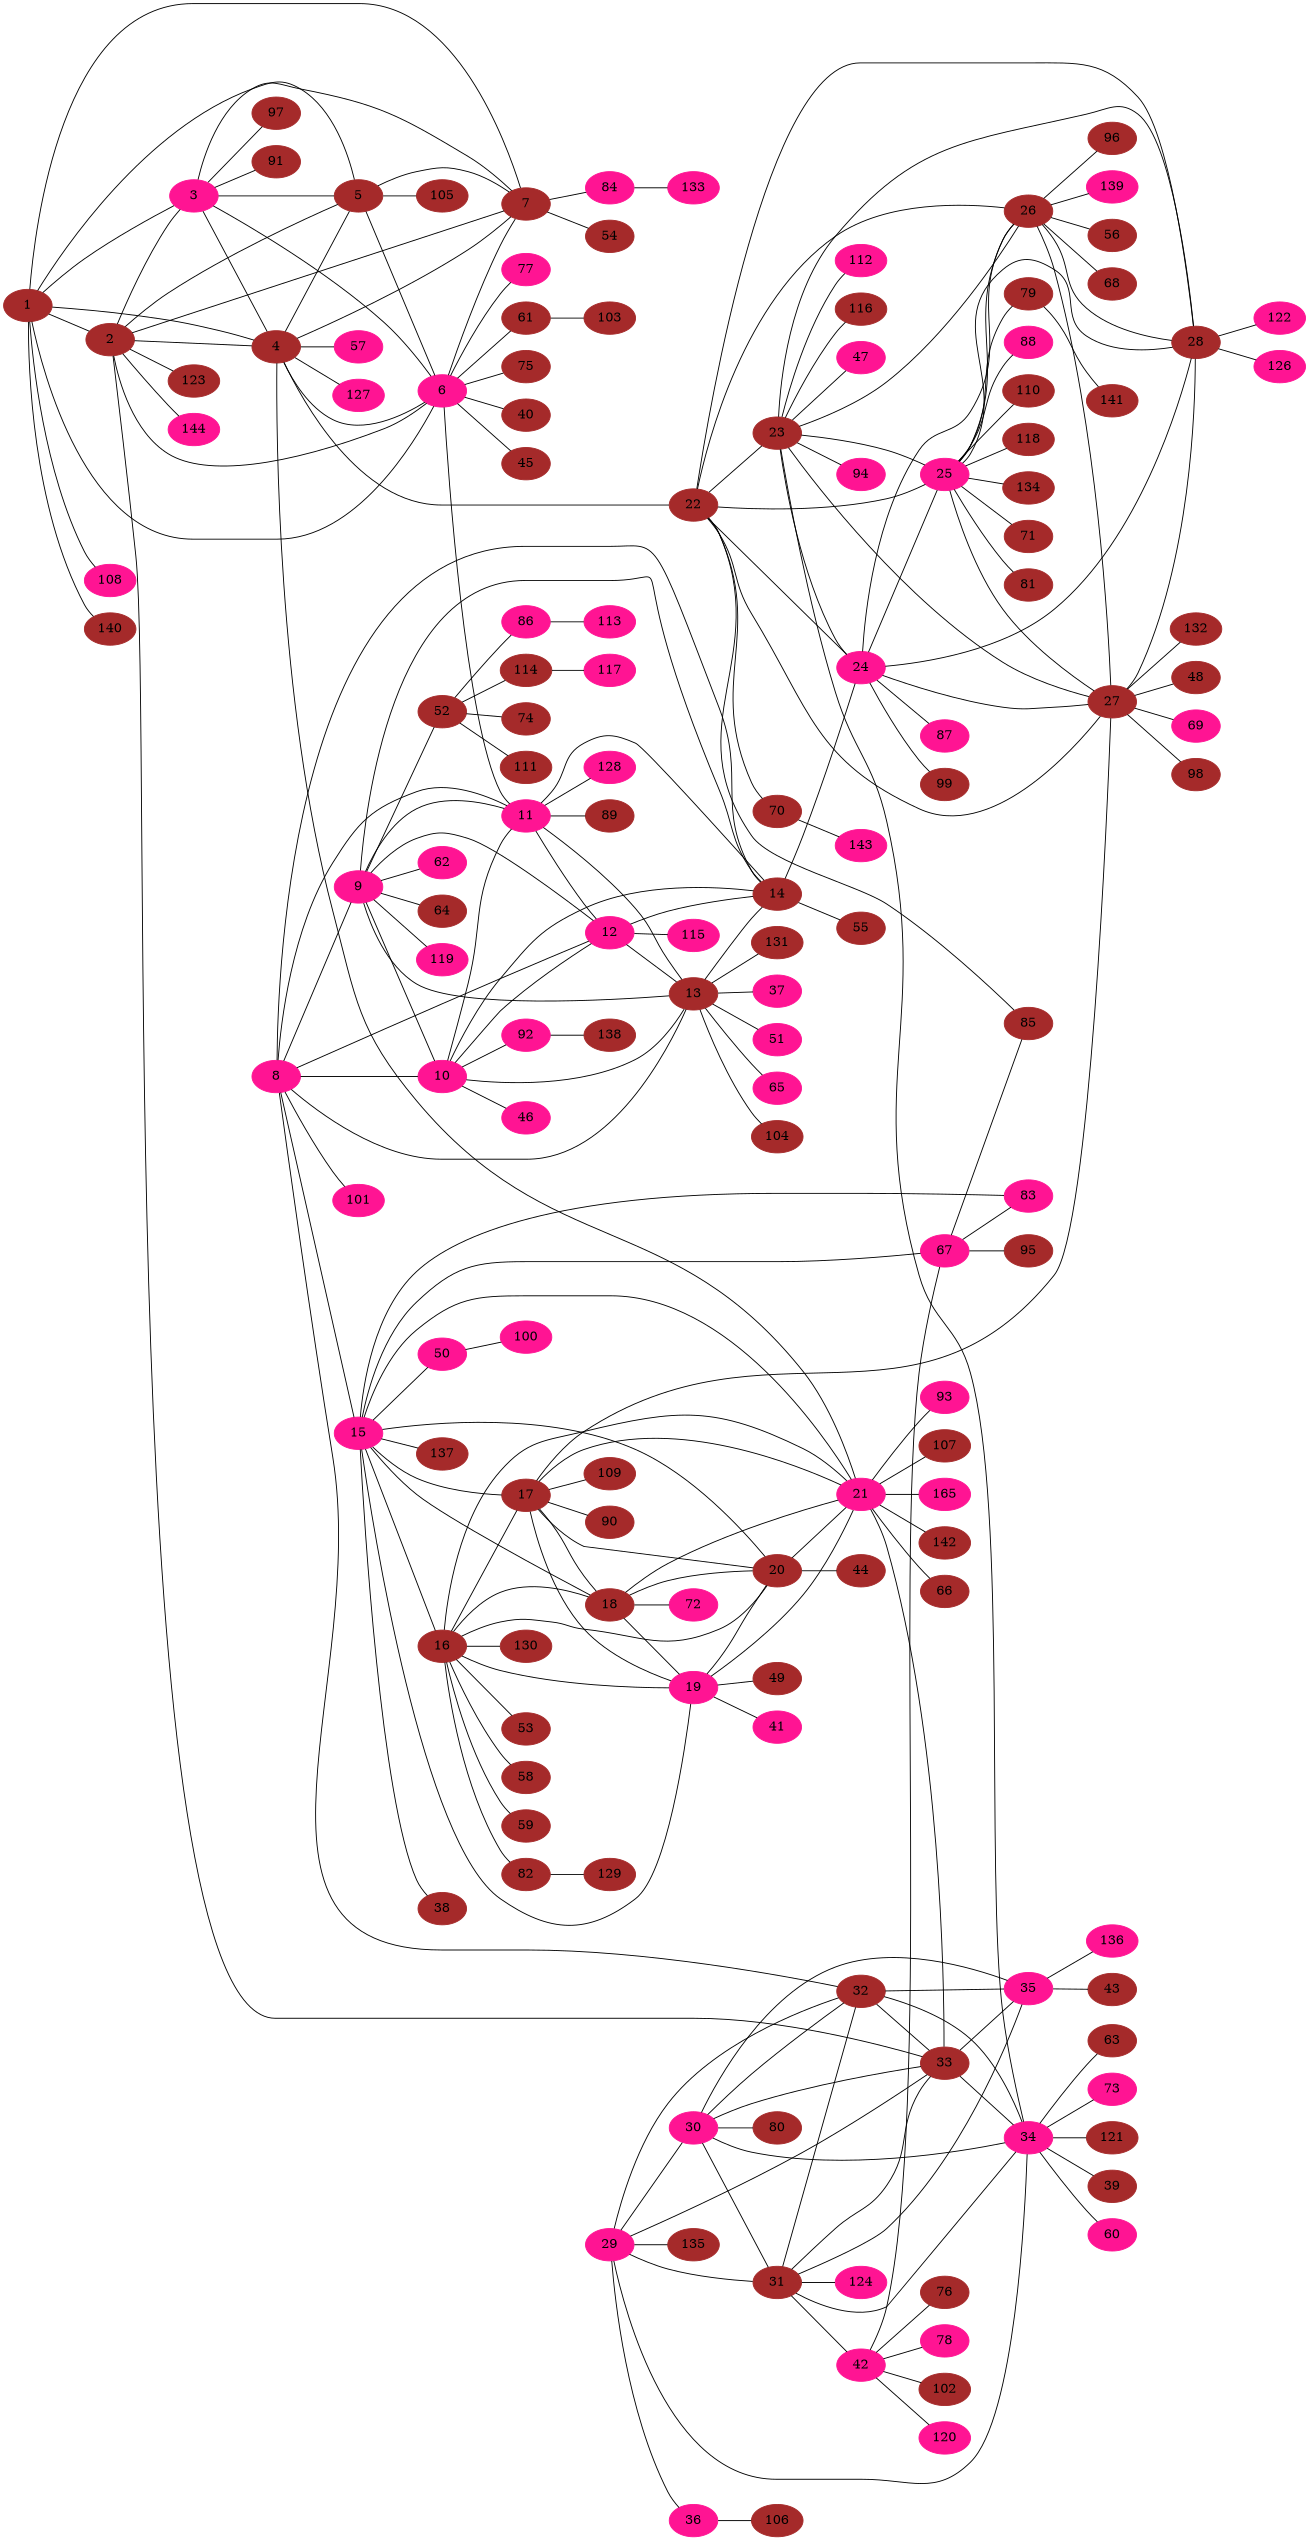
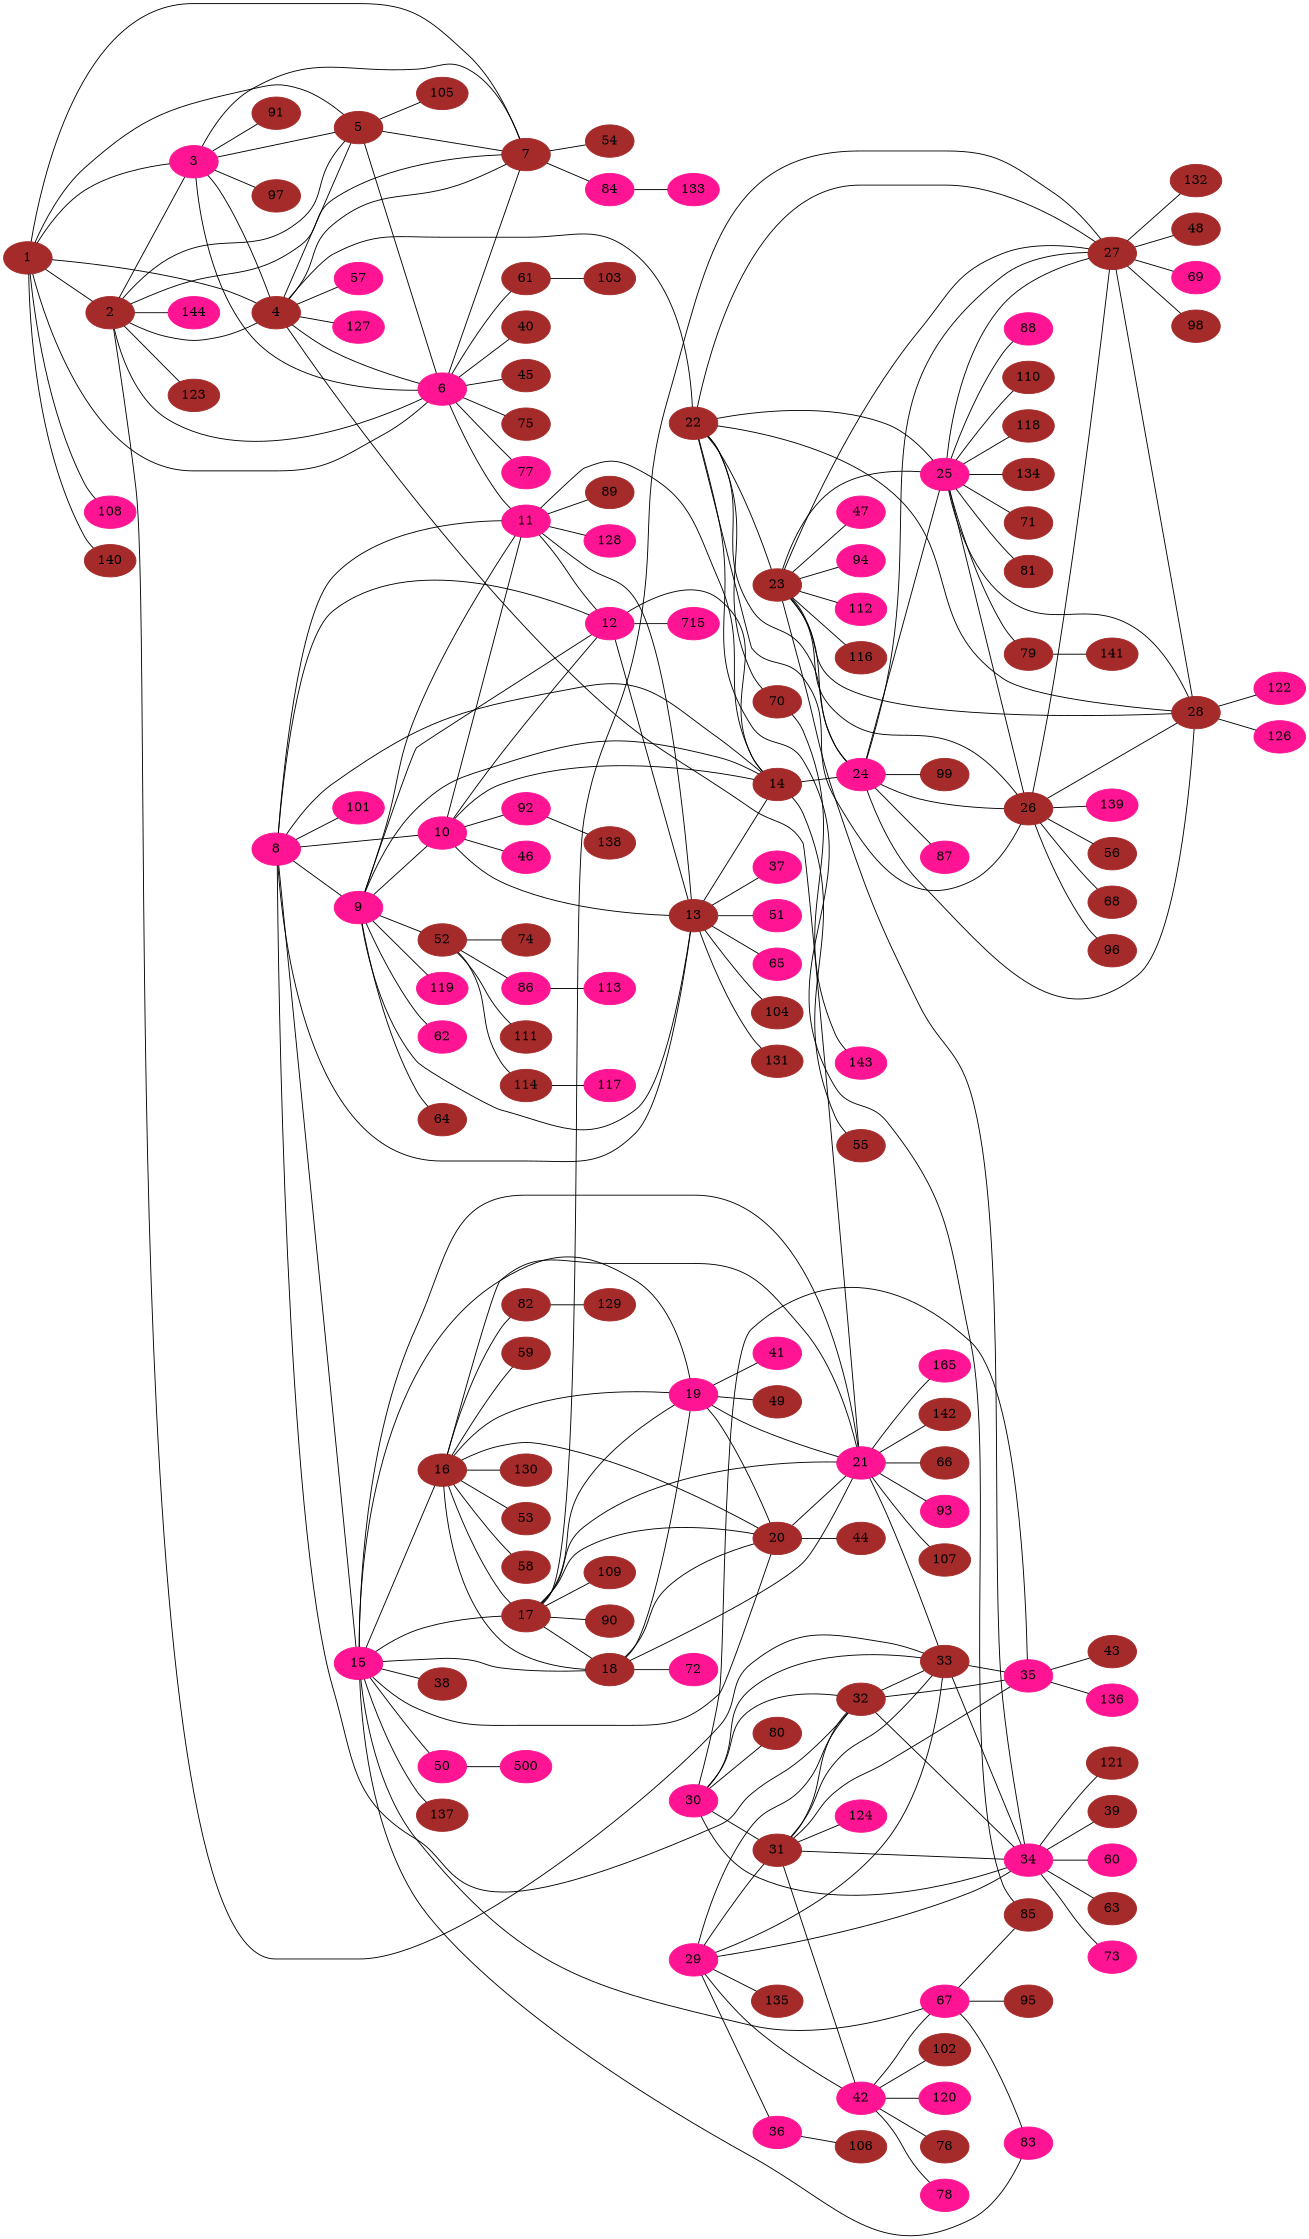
(694, 935) -> (694, 624)
(526, 1337) -> (526, 1767)
(652, 2186) -> (767, 2038)
